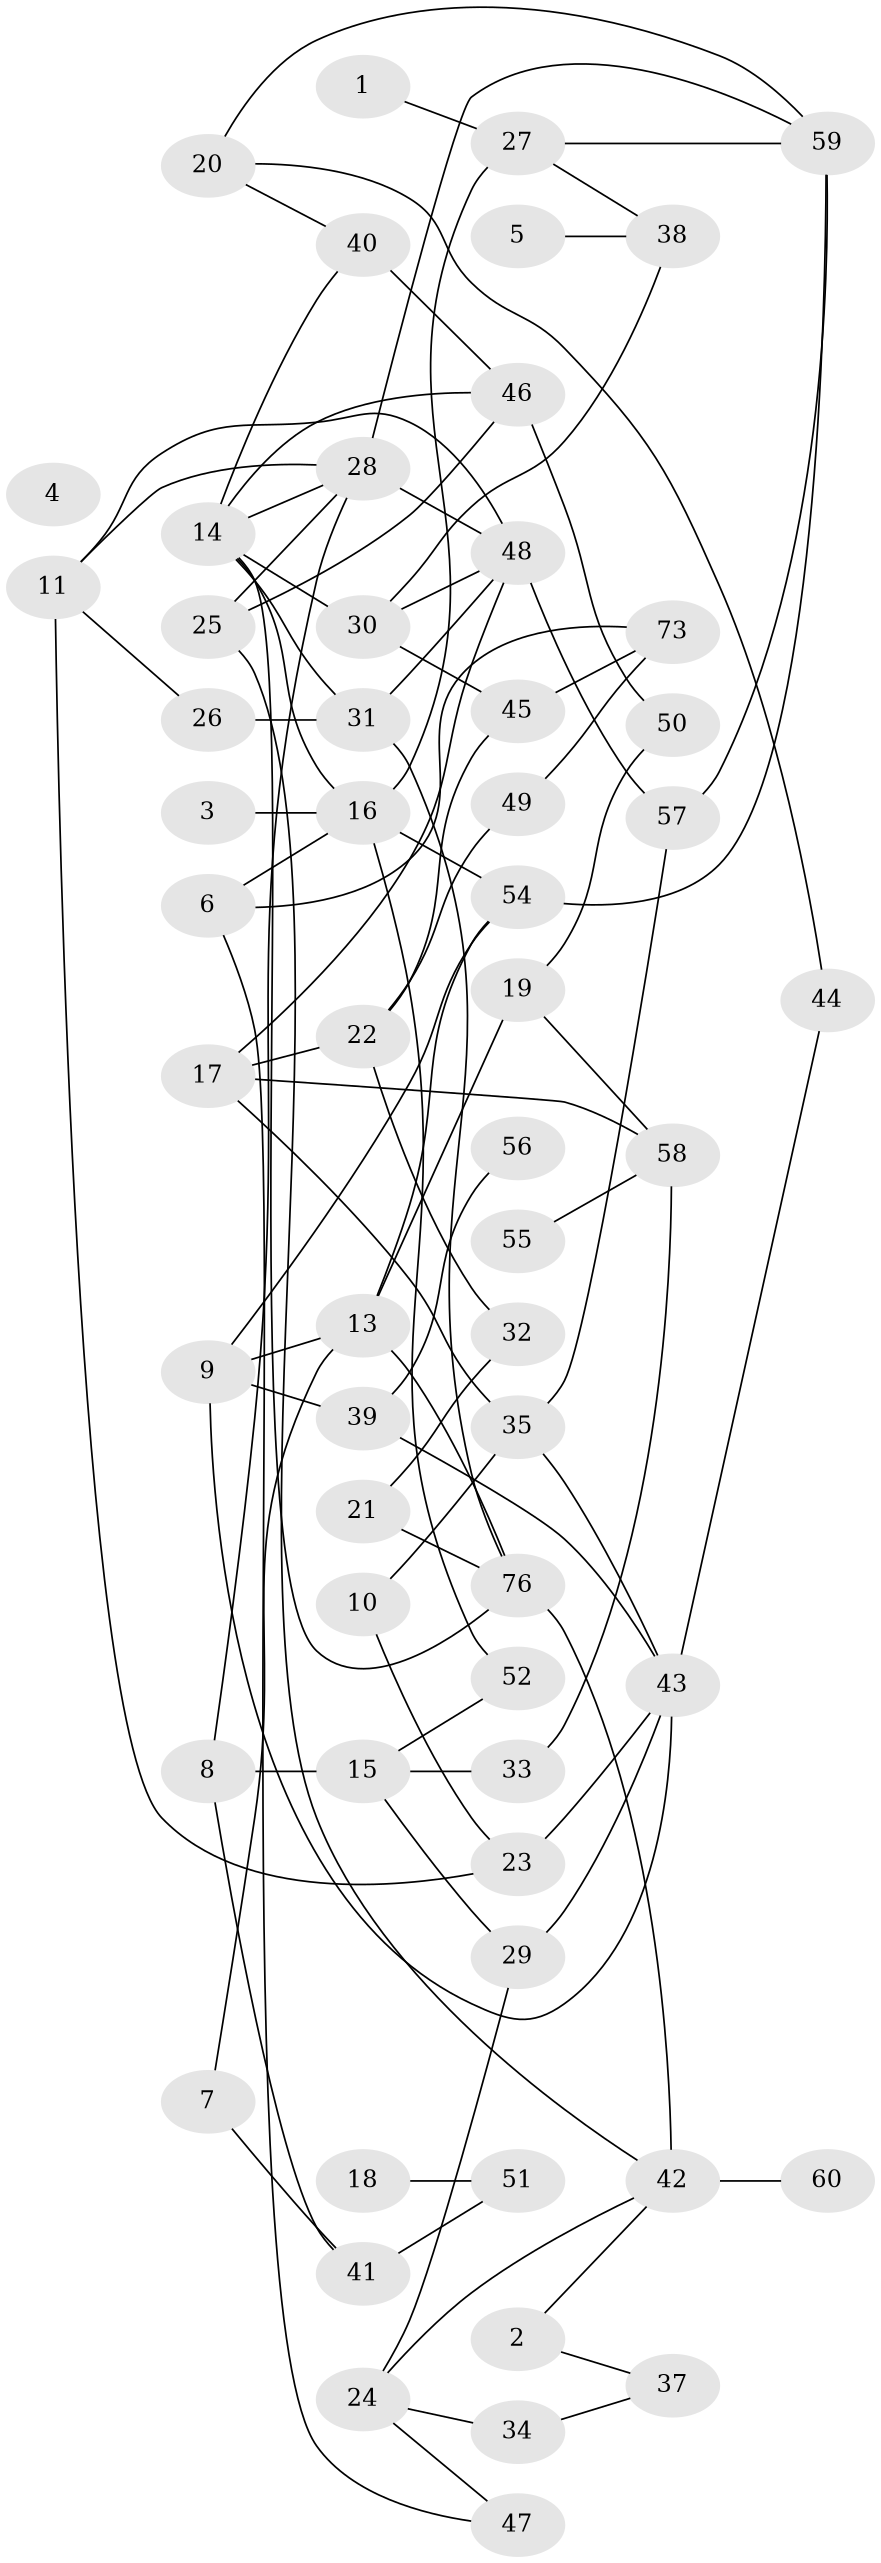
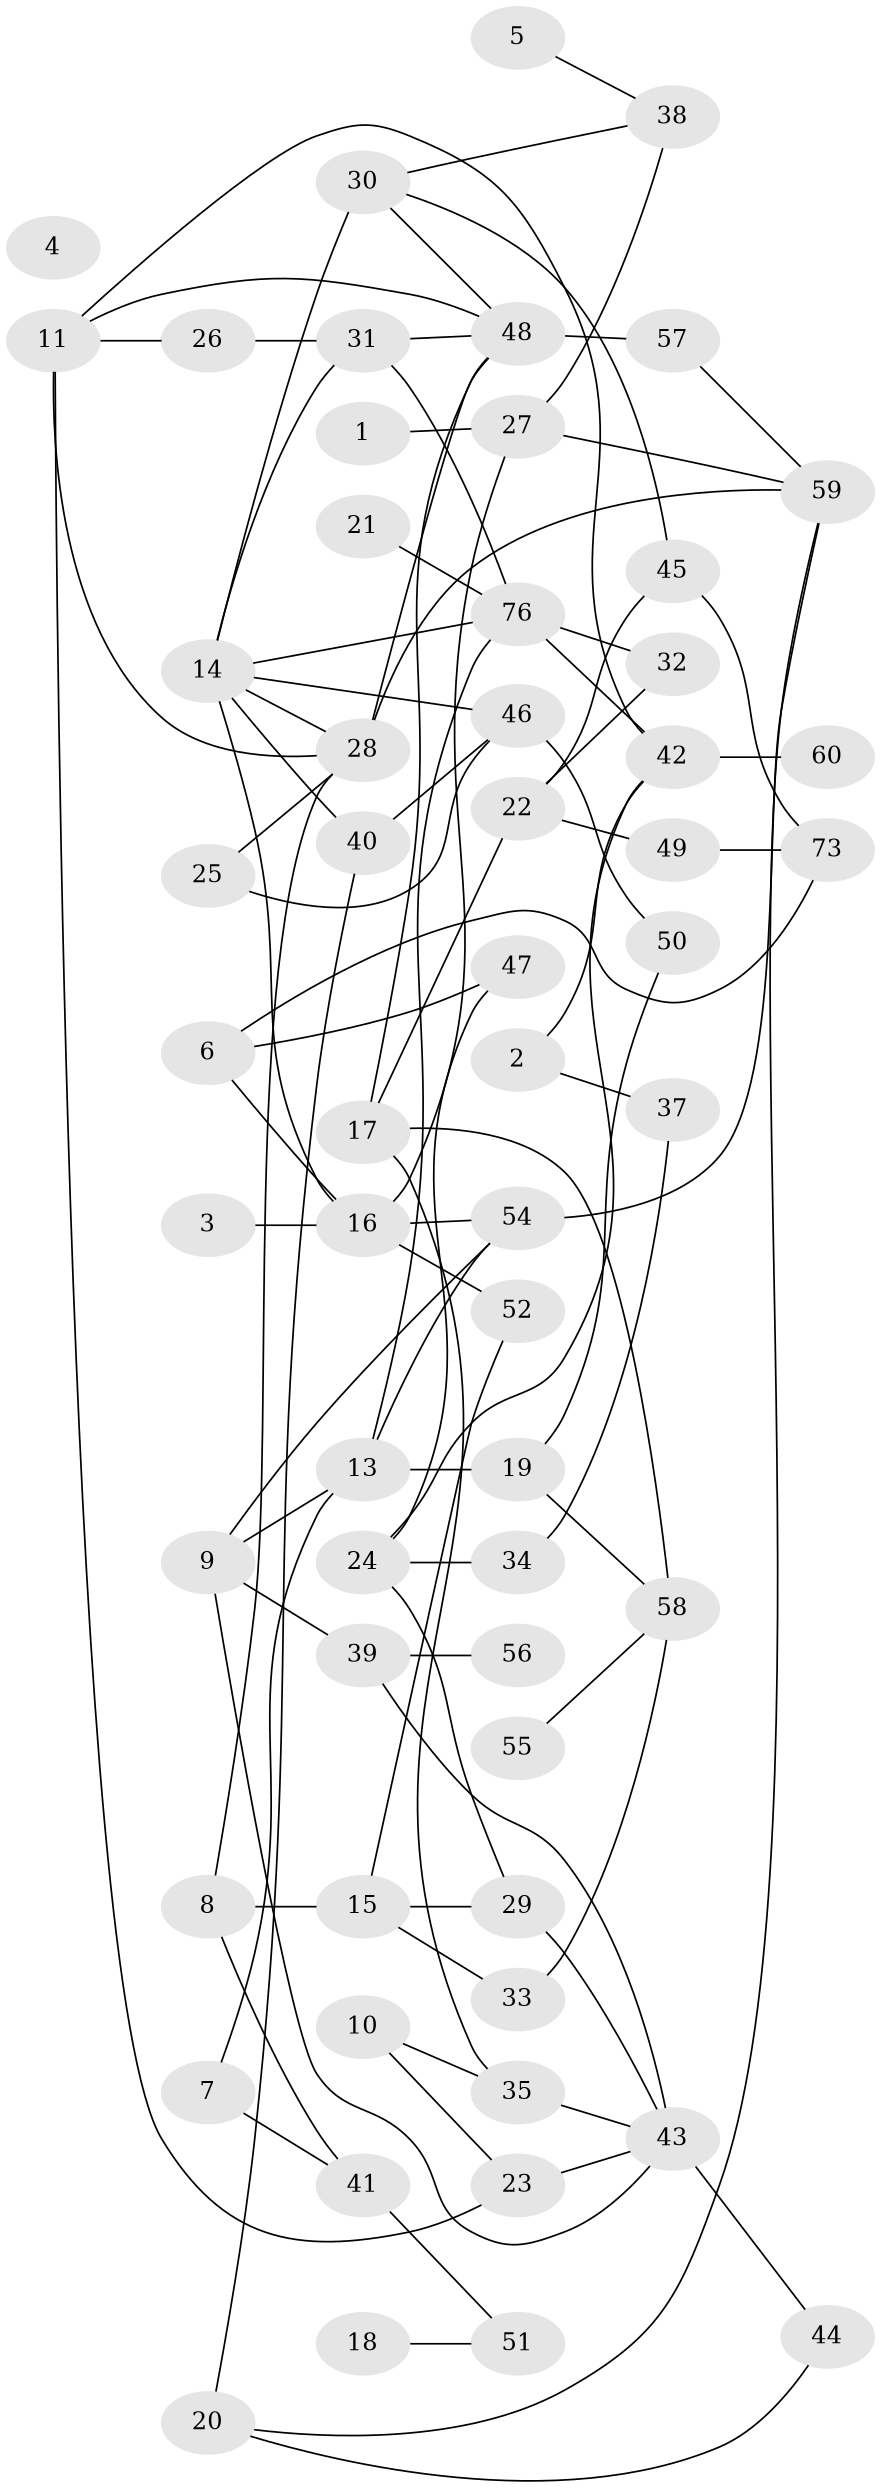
(617, 1144) -> none
(287, 1304) -> (526, 221)
(434, 1433) -> (590, 638)
